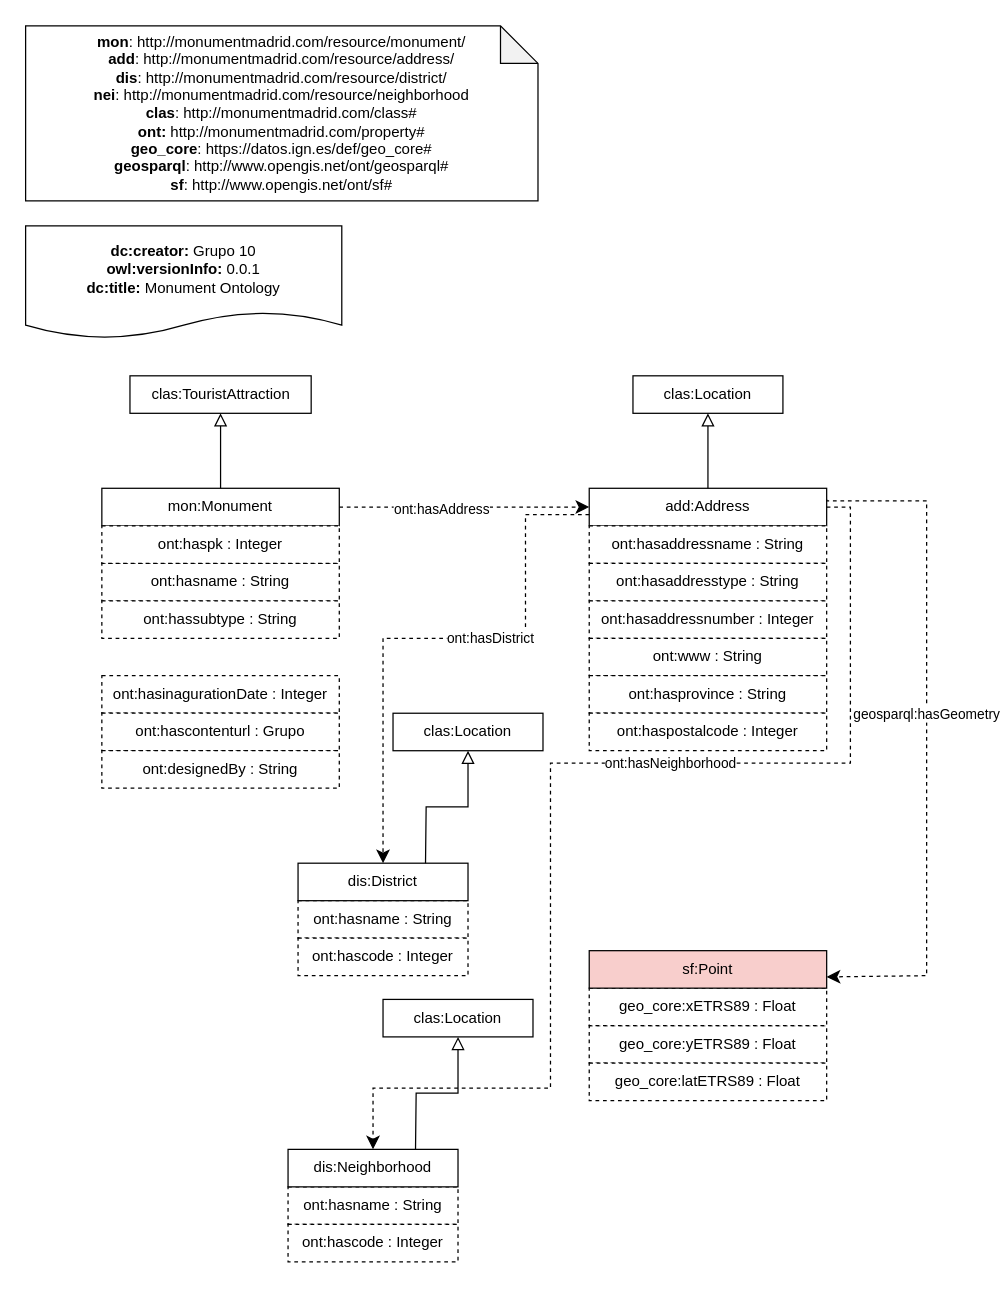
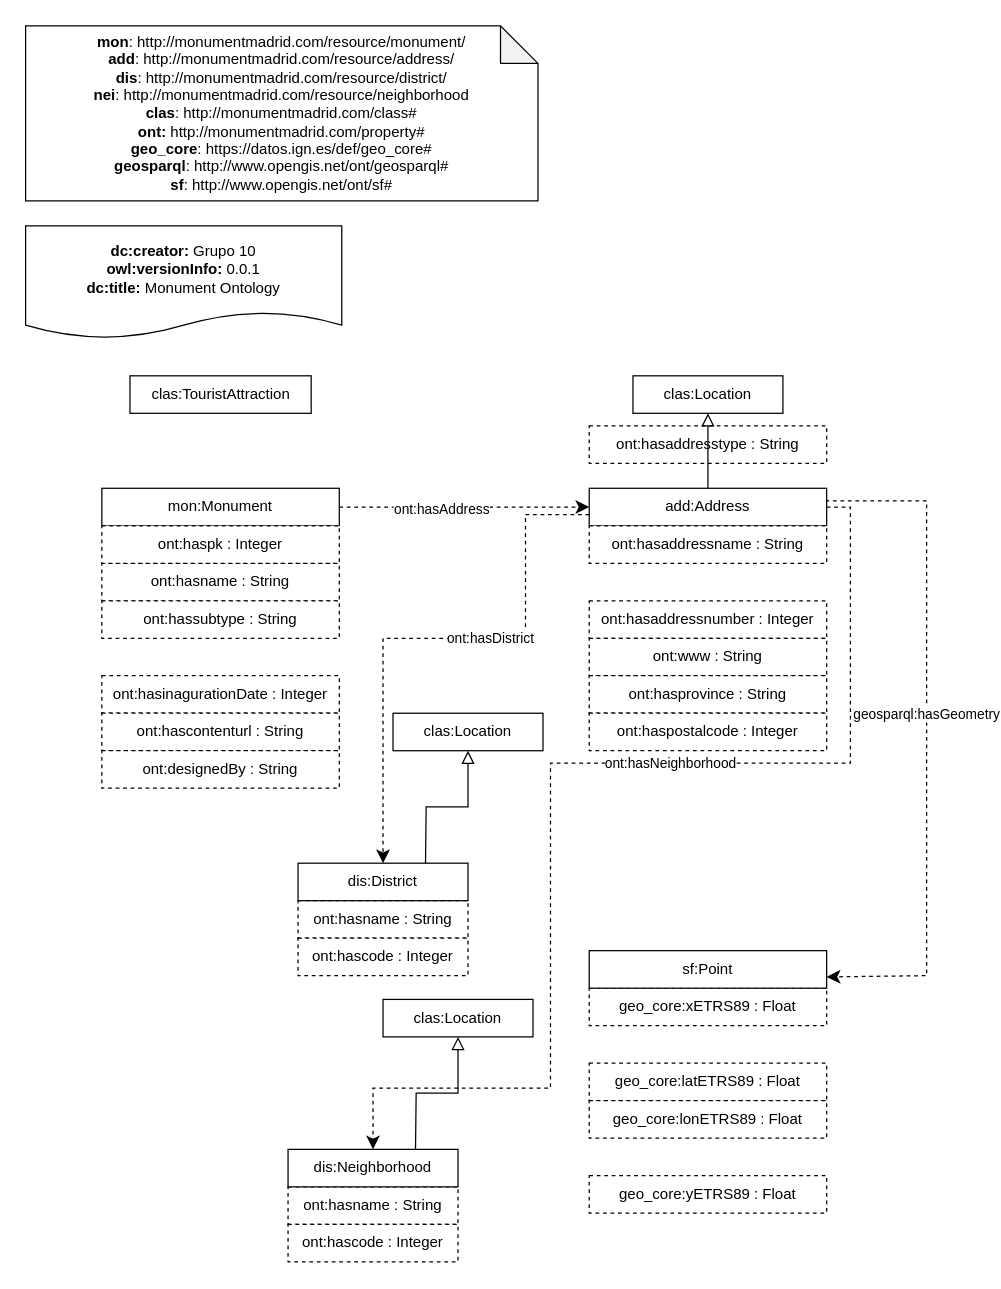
(221, 457) -> none
(708, 582) -> (708, 444)
(221, 732) -> (221, 732)
(708, 969) -> (708, 969)
(708, 1044) -> (708, 1194)
none -> (708, 1119)
